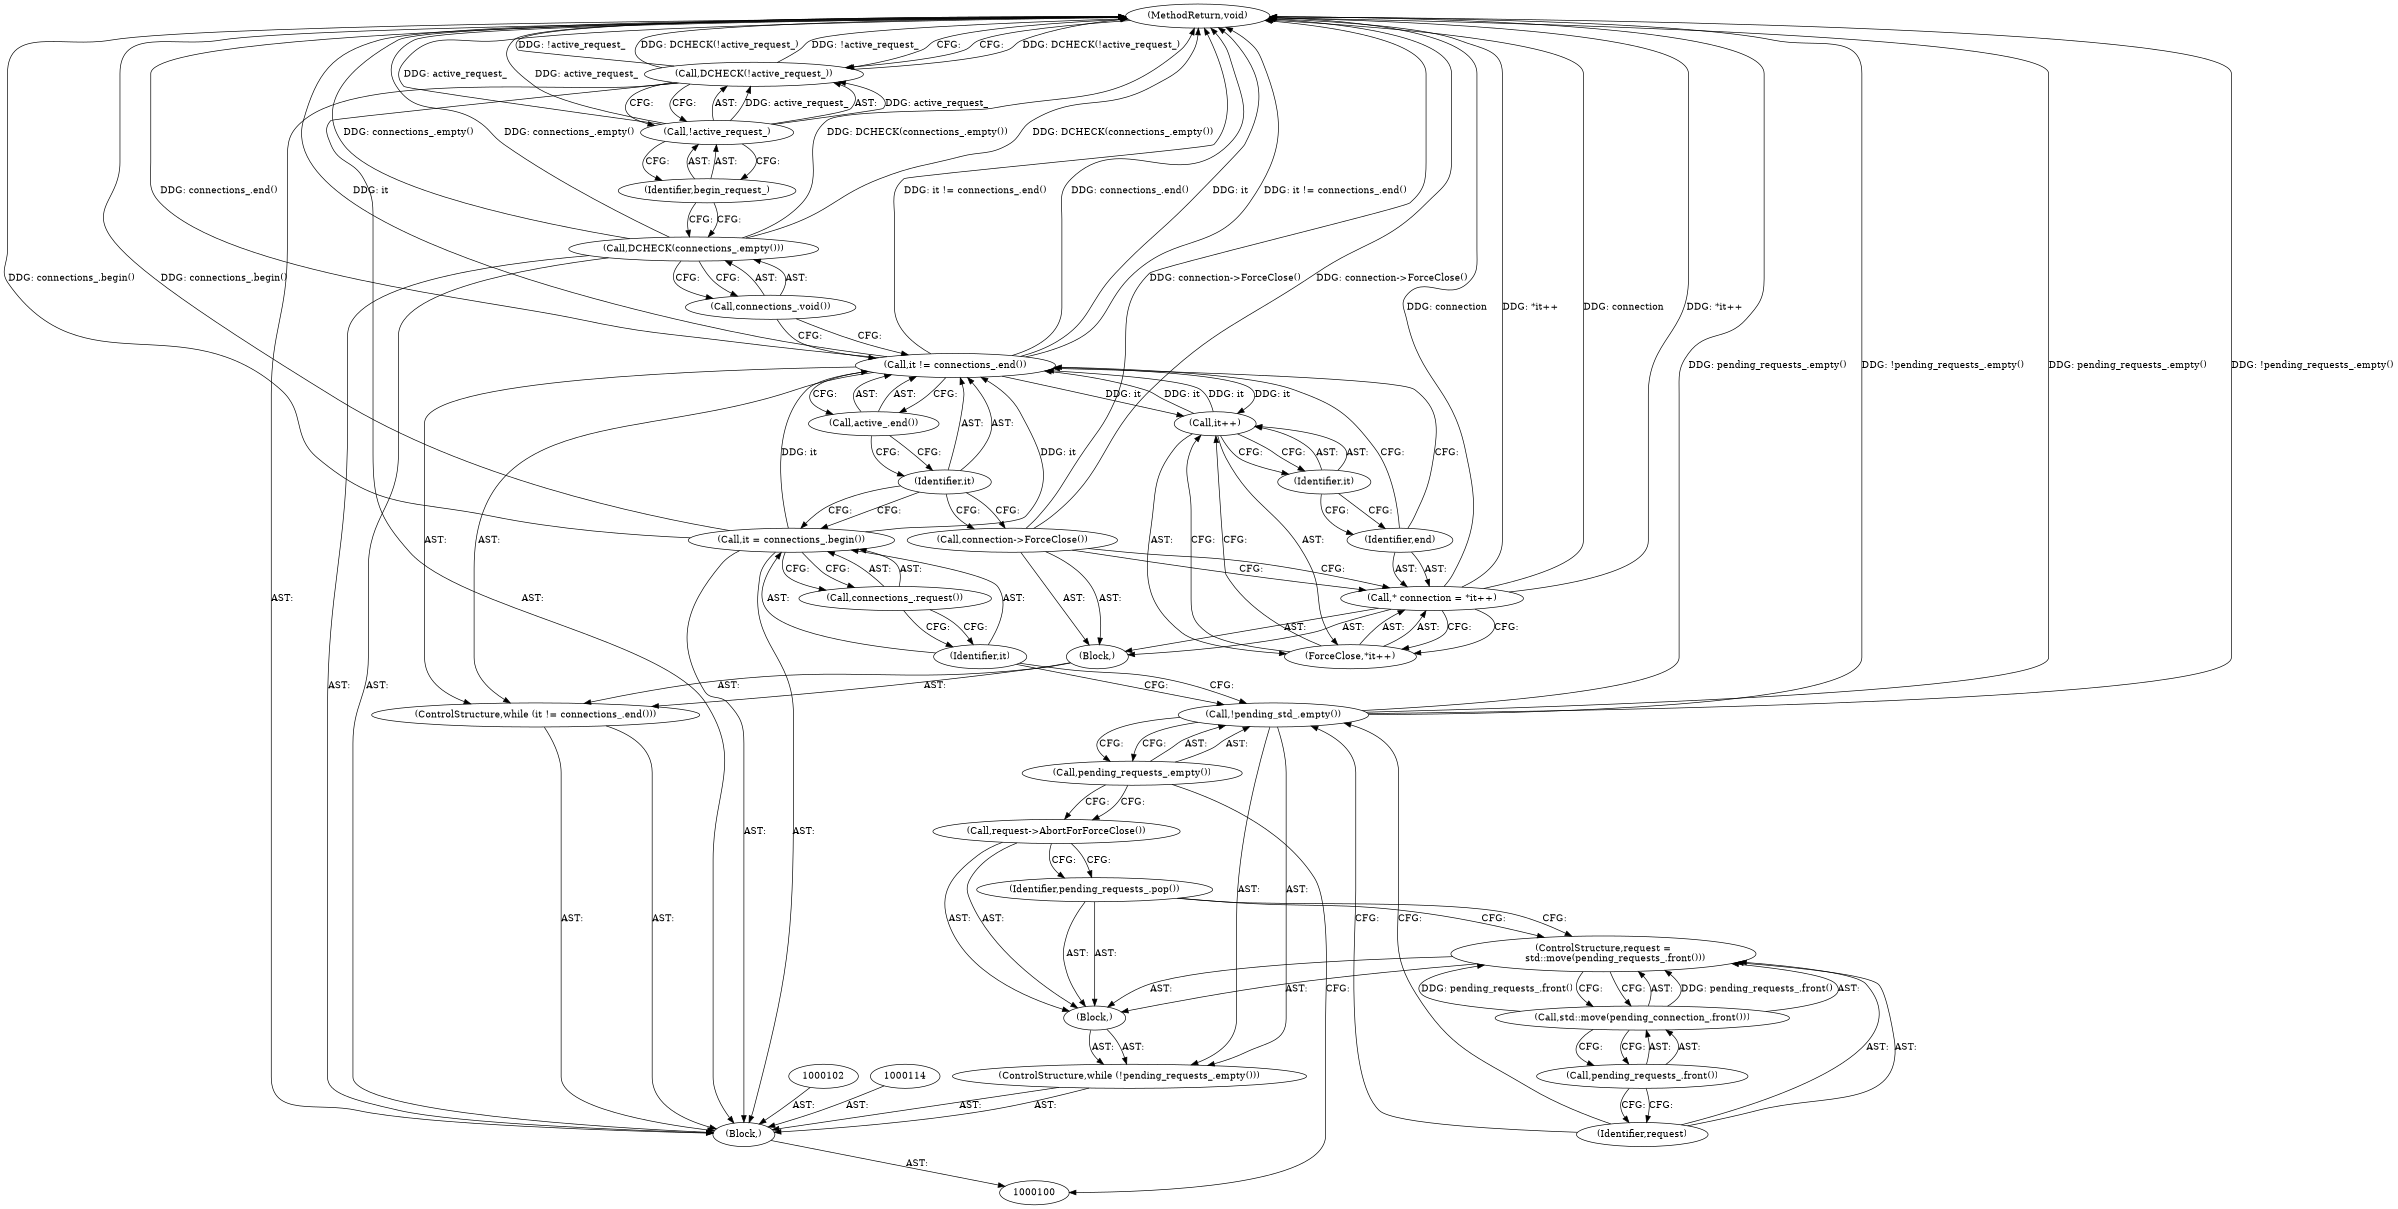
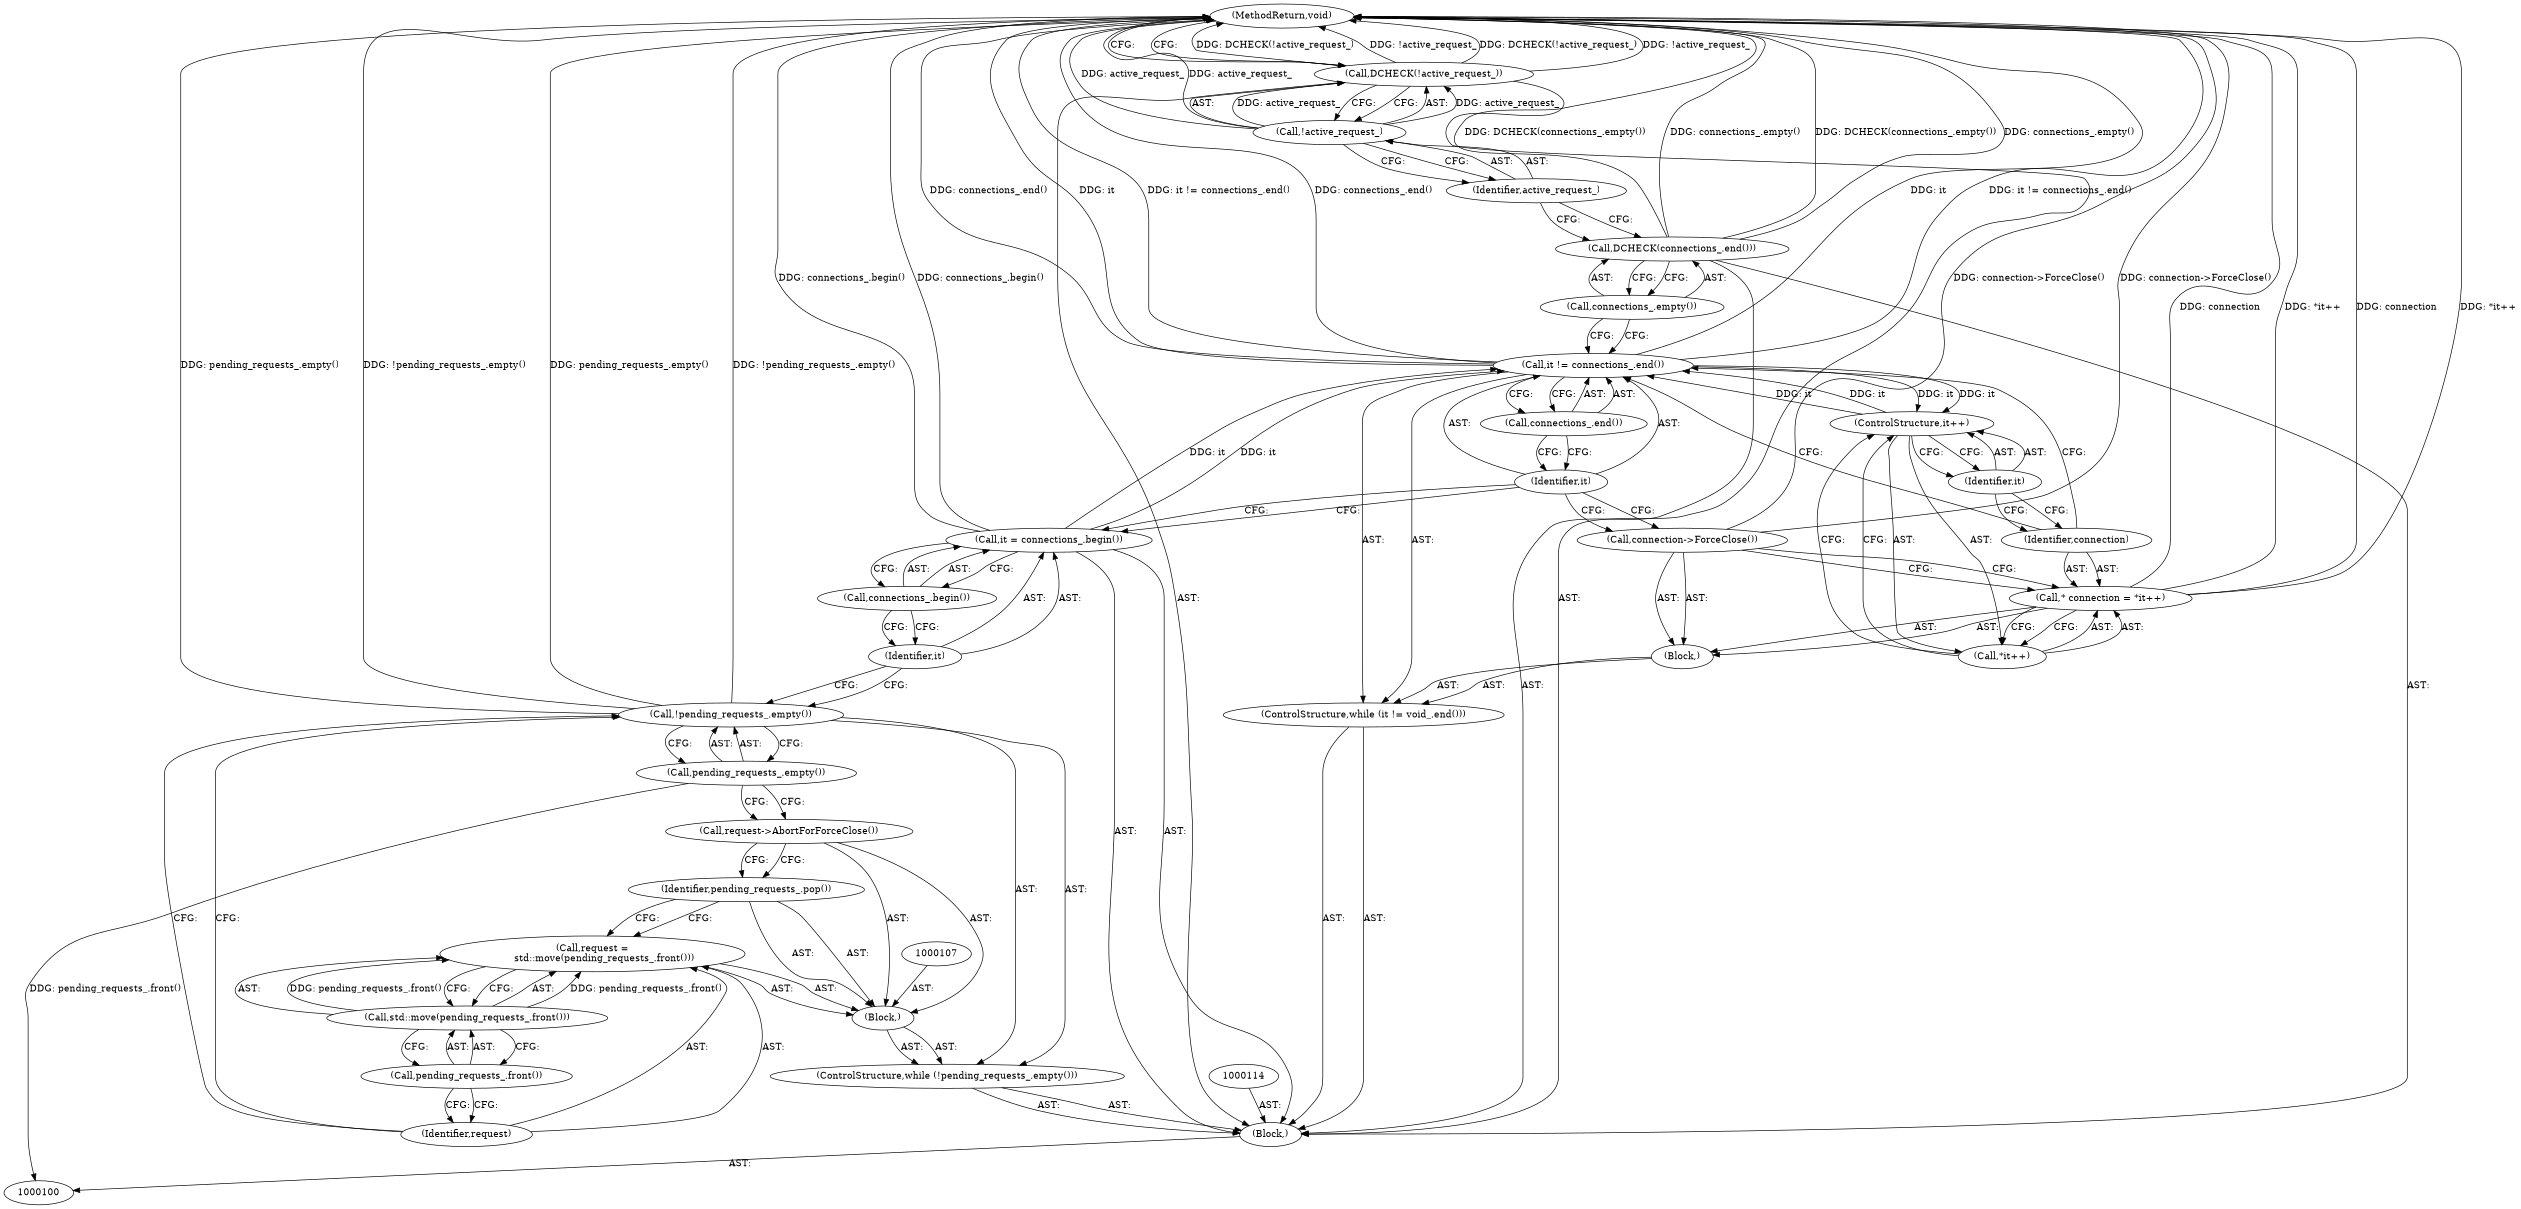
(707, 191) -> (1536, 191)
(694, 249) -> (1672, 249)
(771, 307) -> (1632, 307)
(874, 424) -> (1564, 424)
(1215, 424) -> (1912, 424)
(1400, 540) -> (2077, 540)
(895, 598) -> (907, 598)
(1350, 657) -> (2002, 657)
(536, 715) -> (1364, 715)
(1273, 715) -> (731, 715)
none -> (937, 954)
(1603, 954) -> (592, 954)
(1339, 989) -> (105, 989)
(1642, 1018) -> (467, 1018)
(824, 1076) -> none
